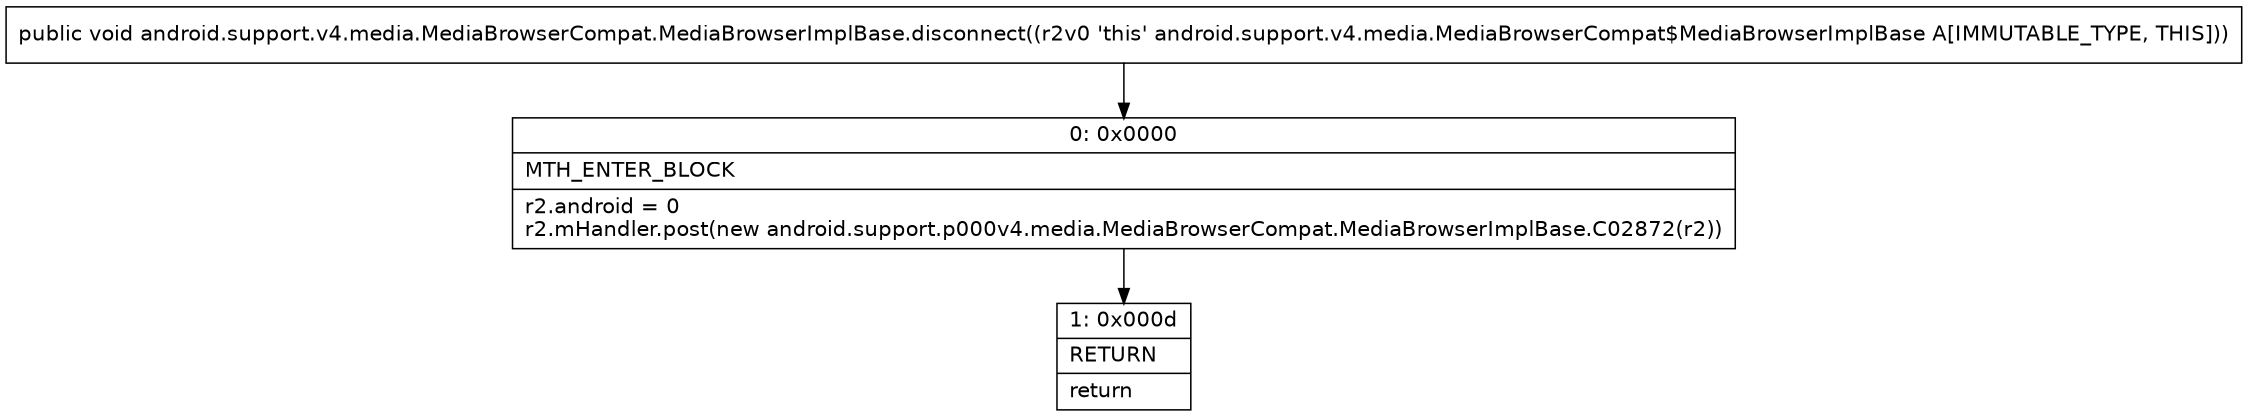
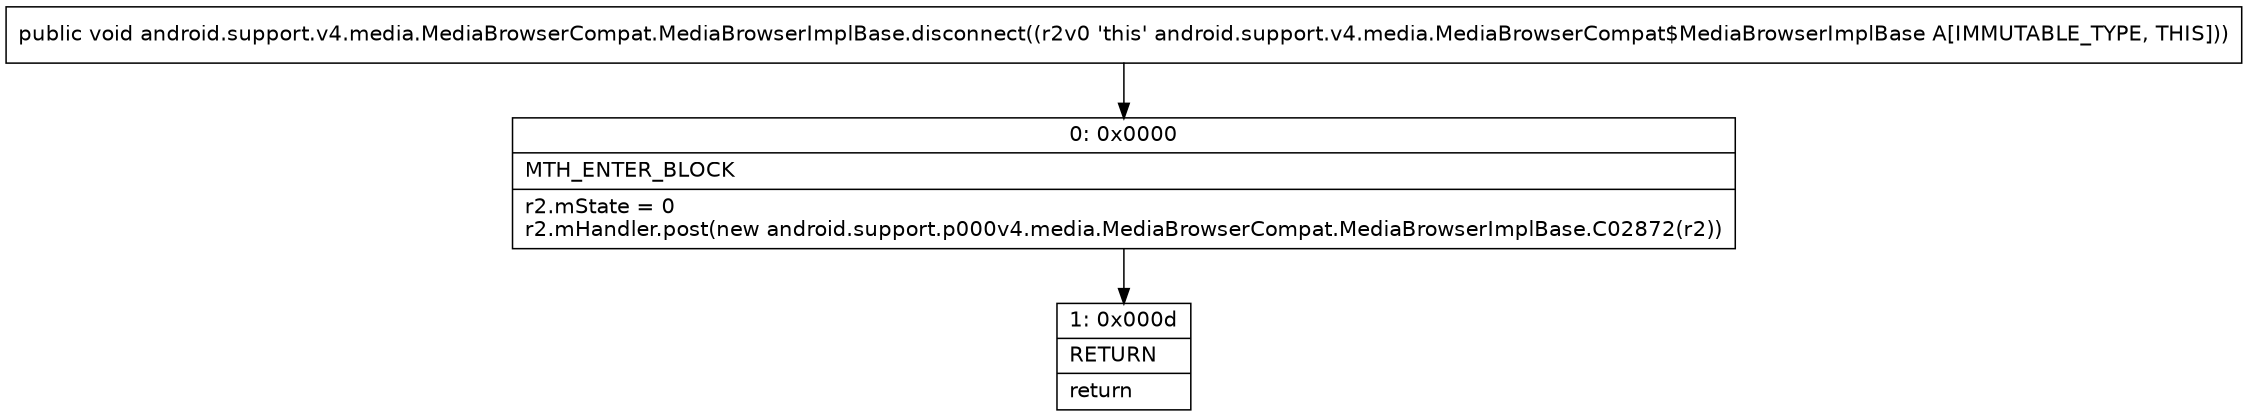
(603, 207) -> (601, 207)
